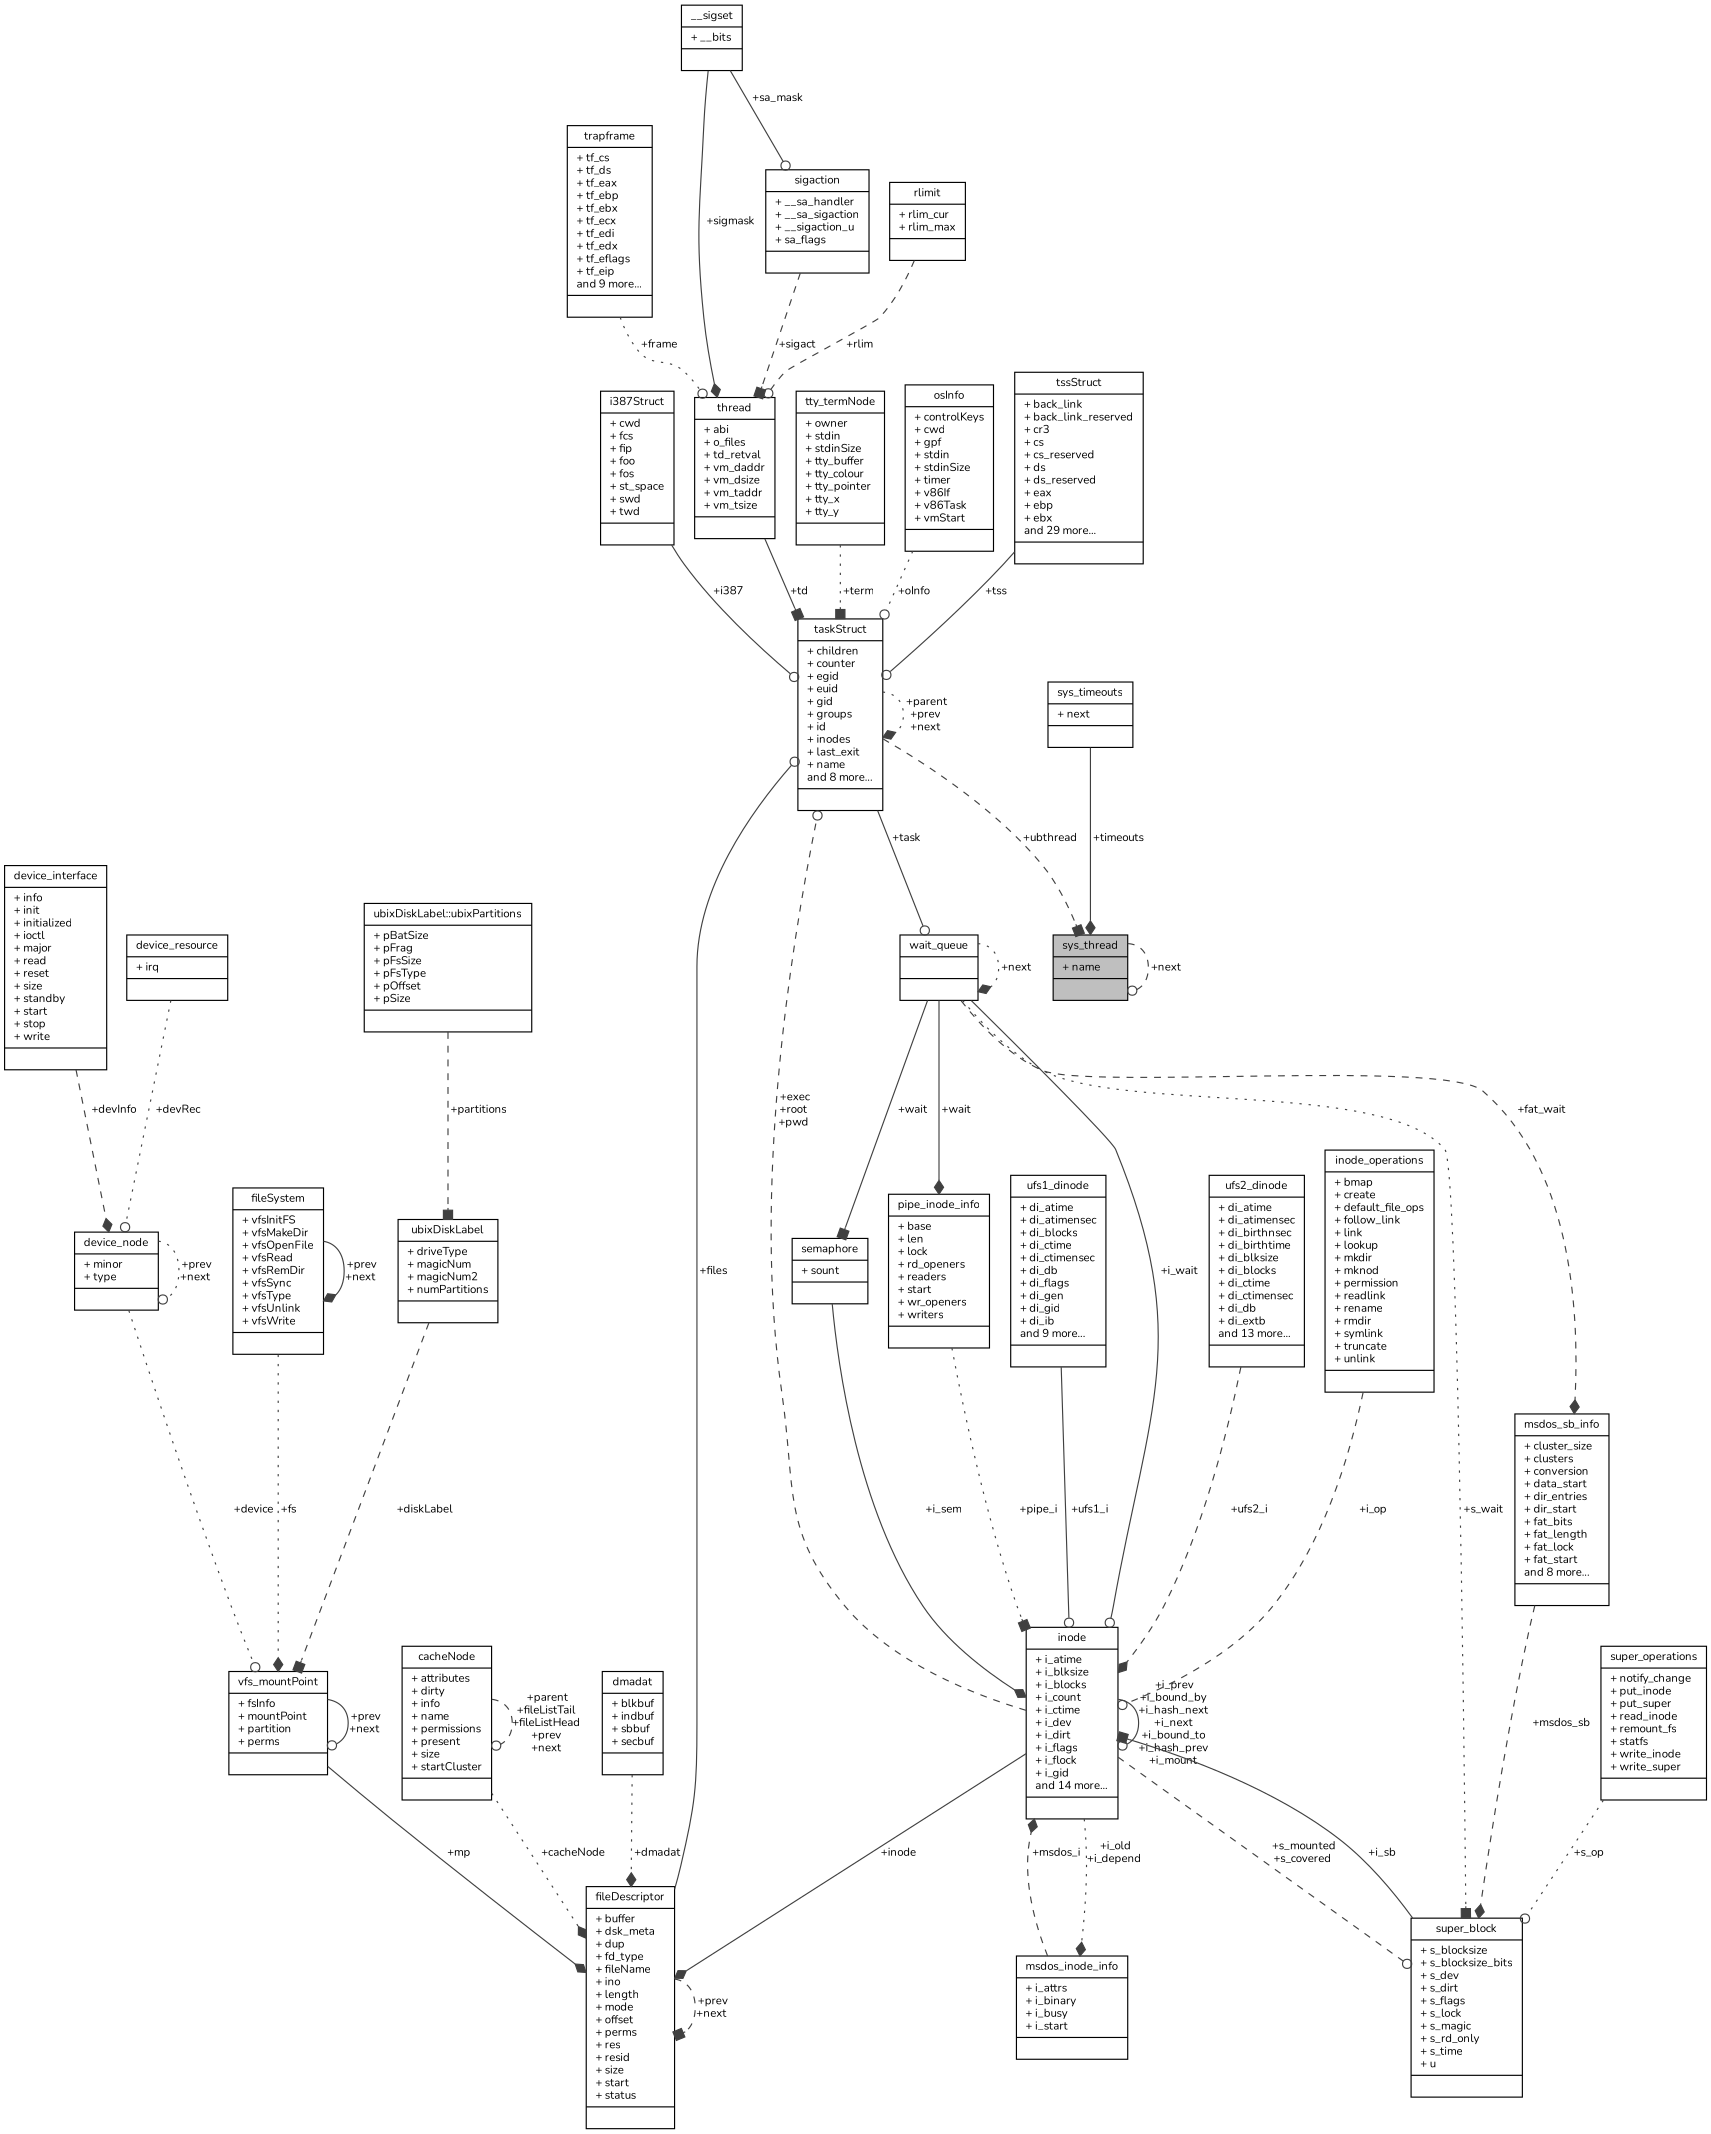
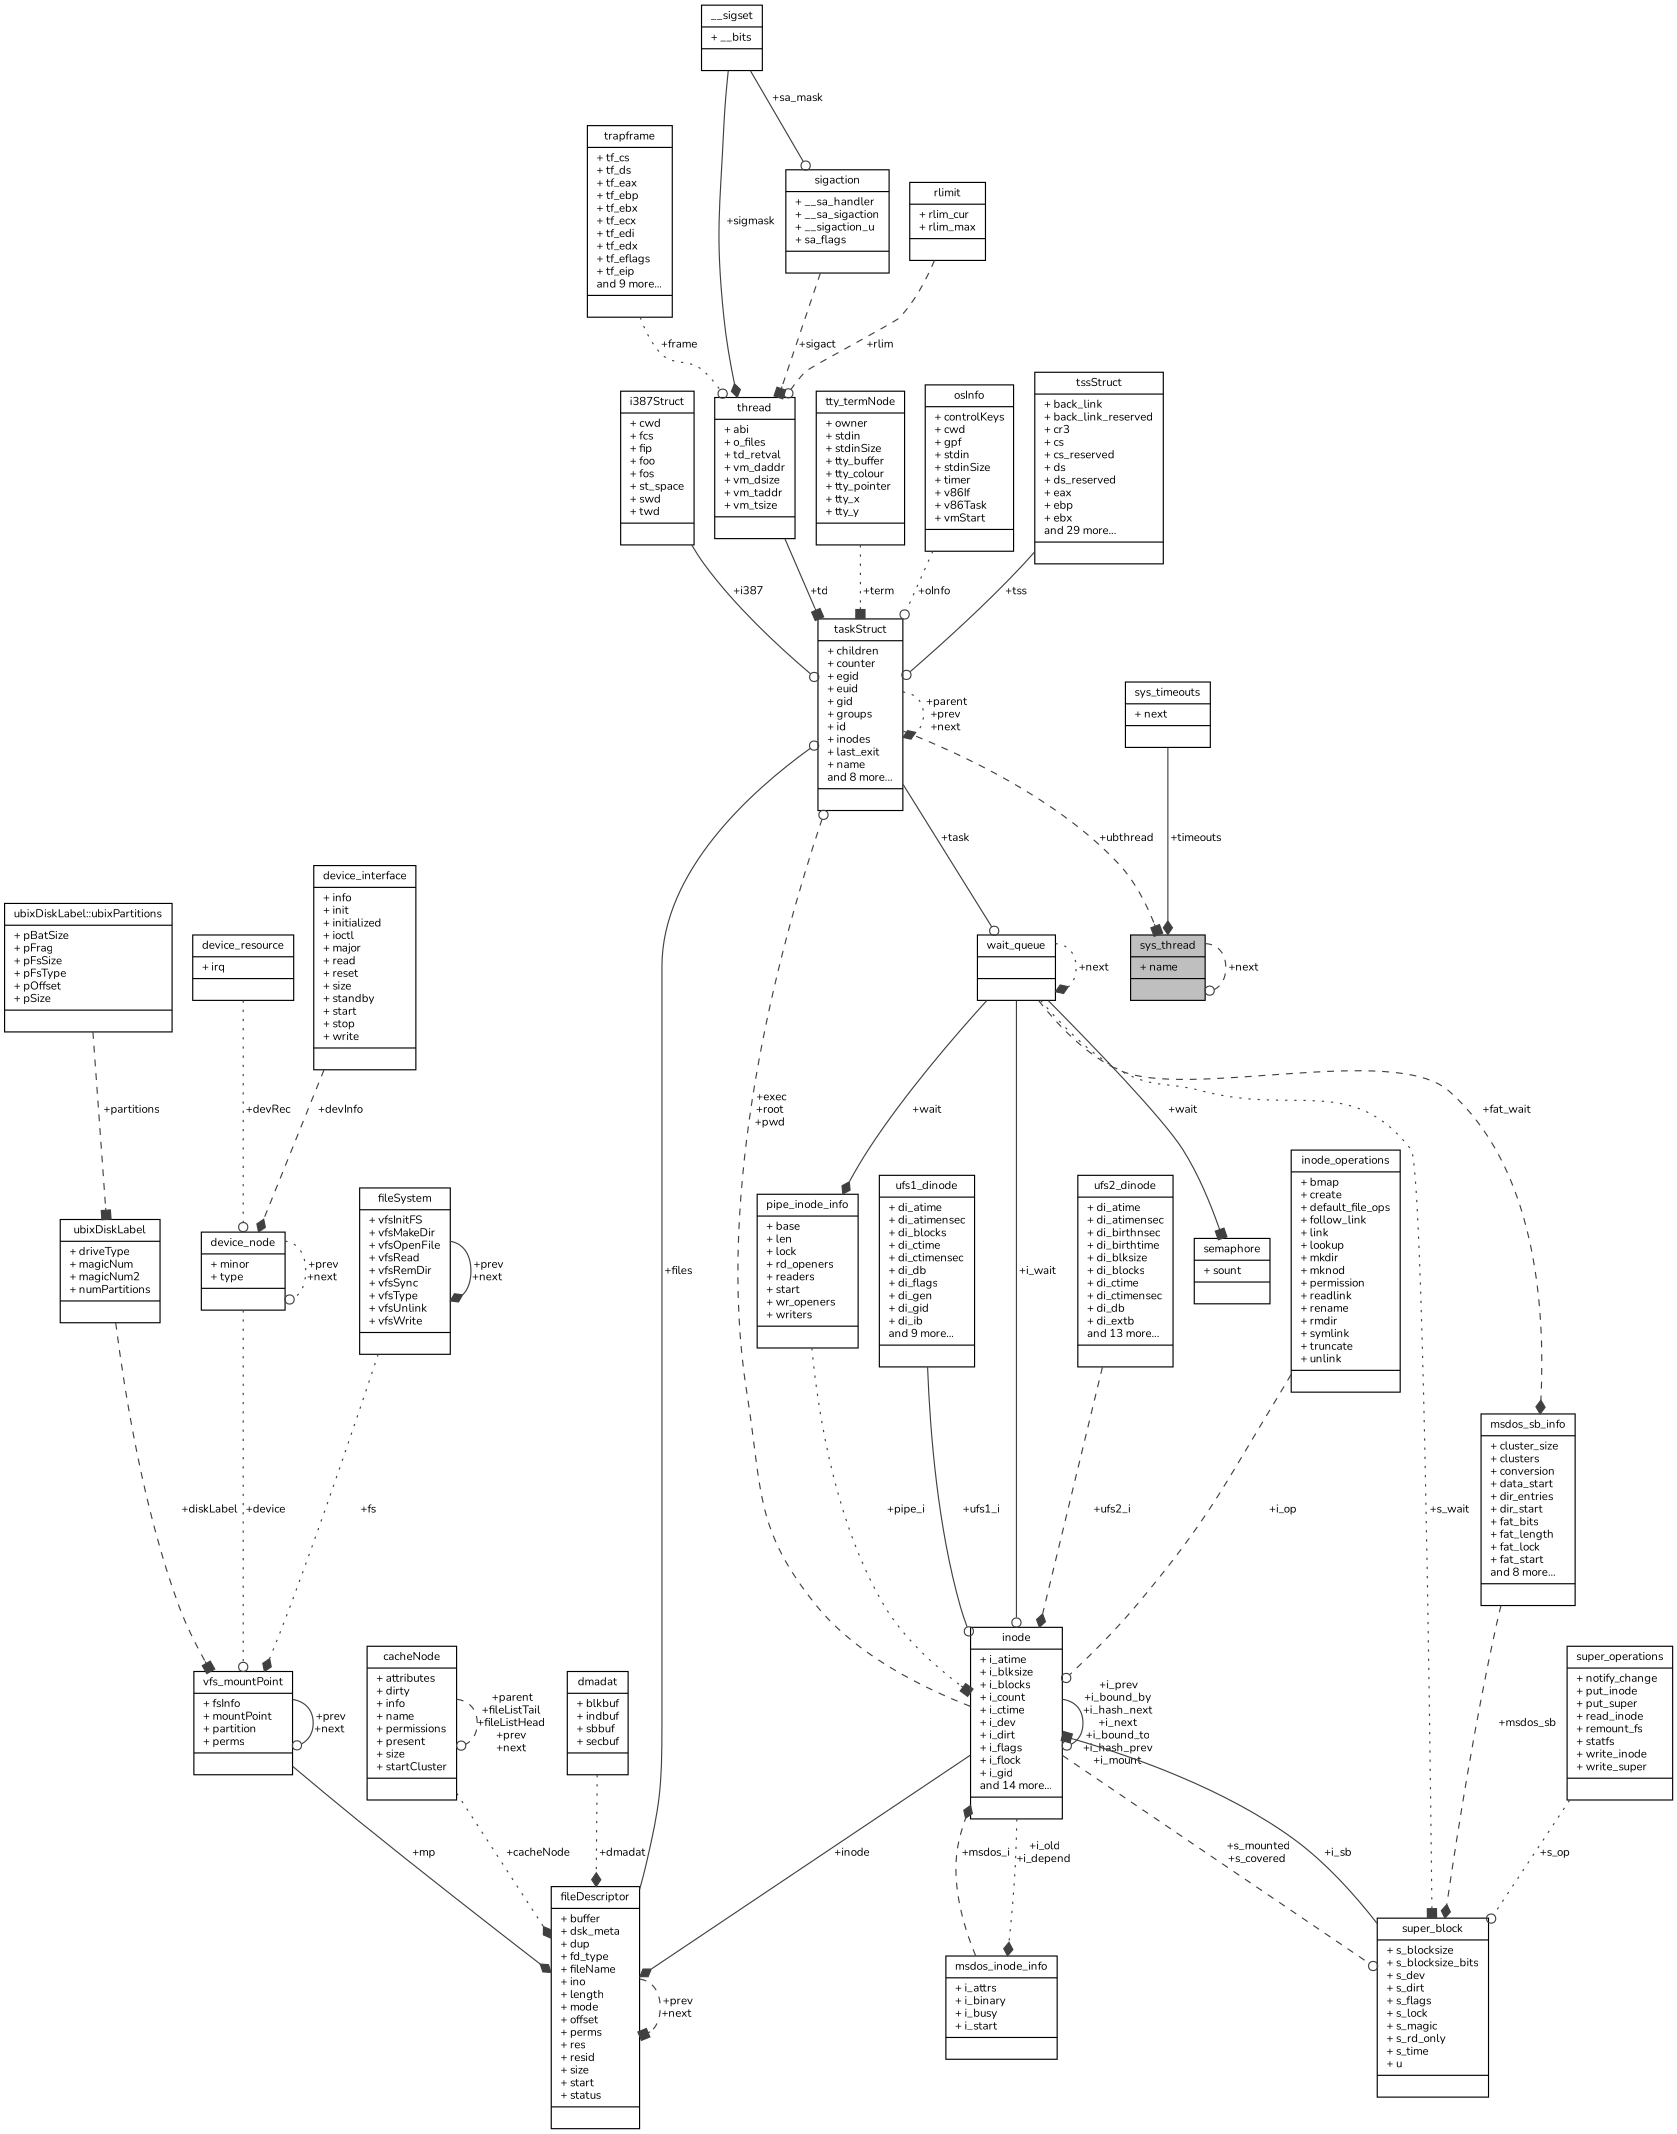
(880, 1520) -> none
